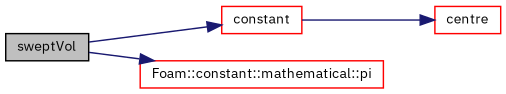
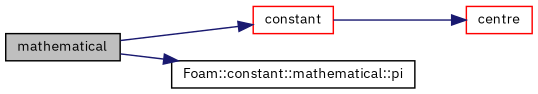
(47, 47) -> (63, 47)
(262, 74) -> (293, 74)
